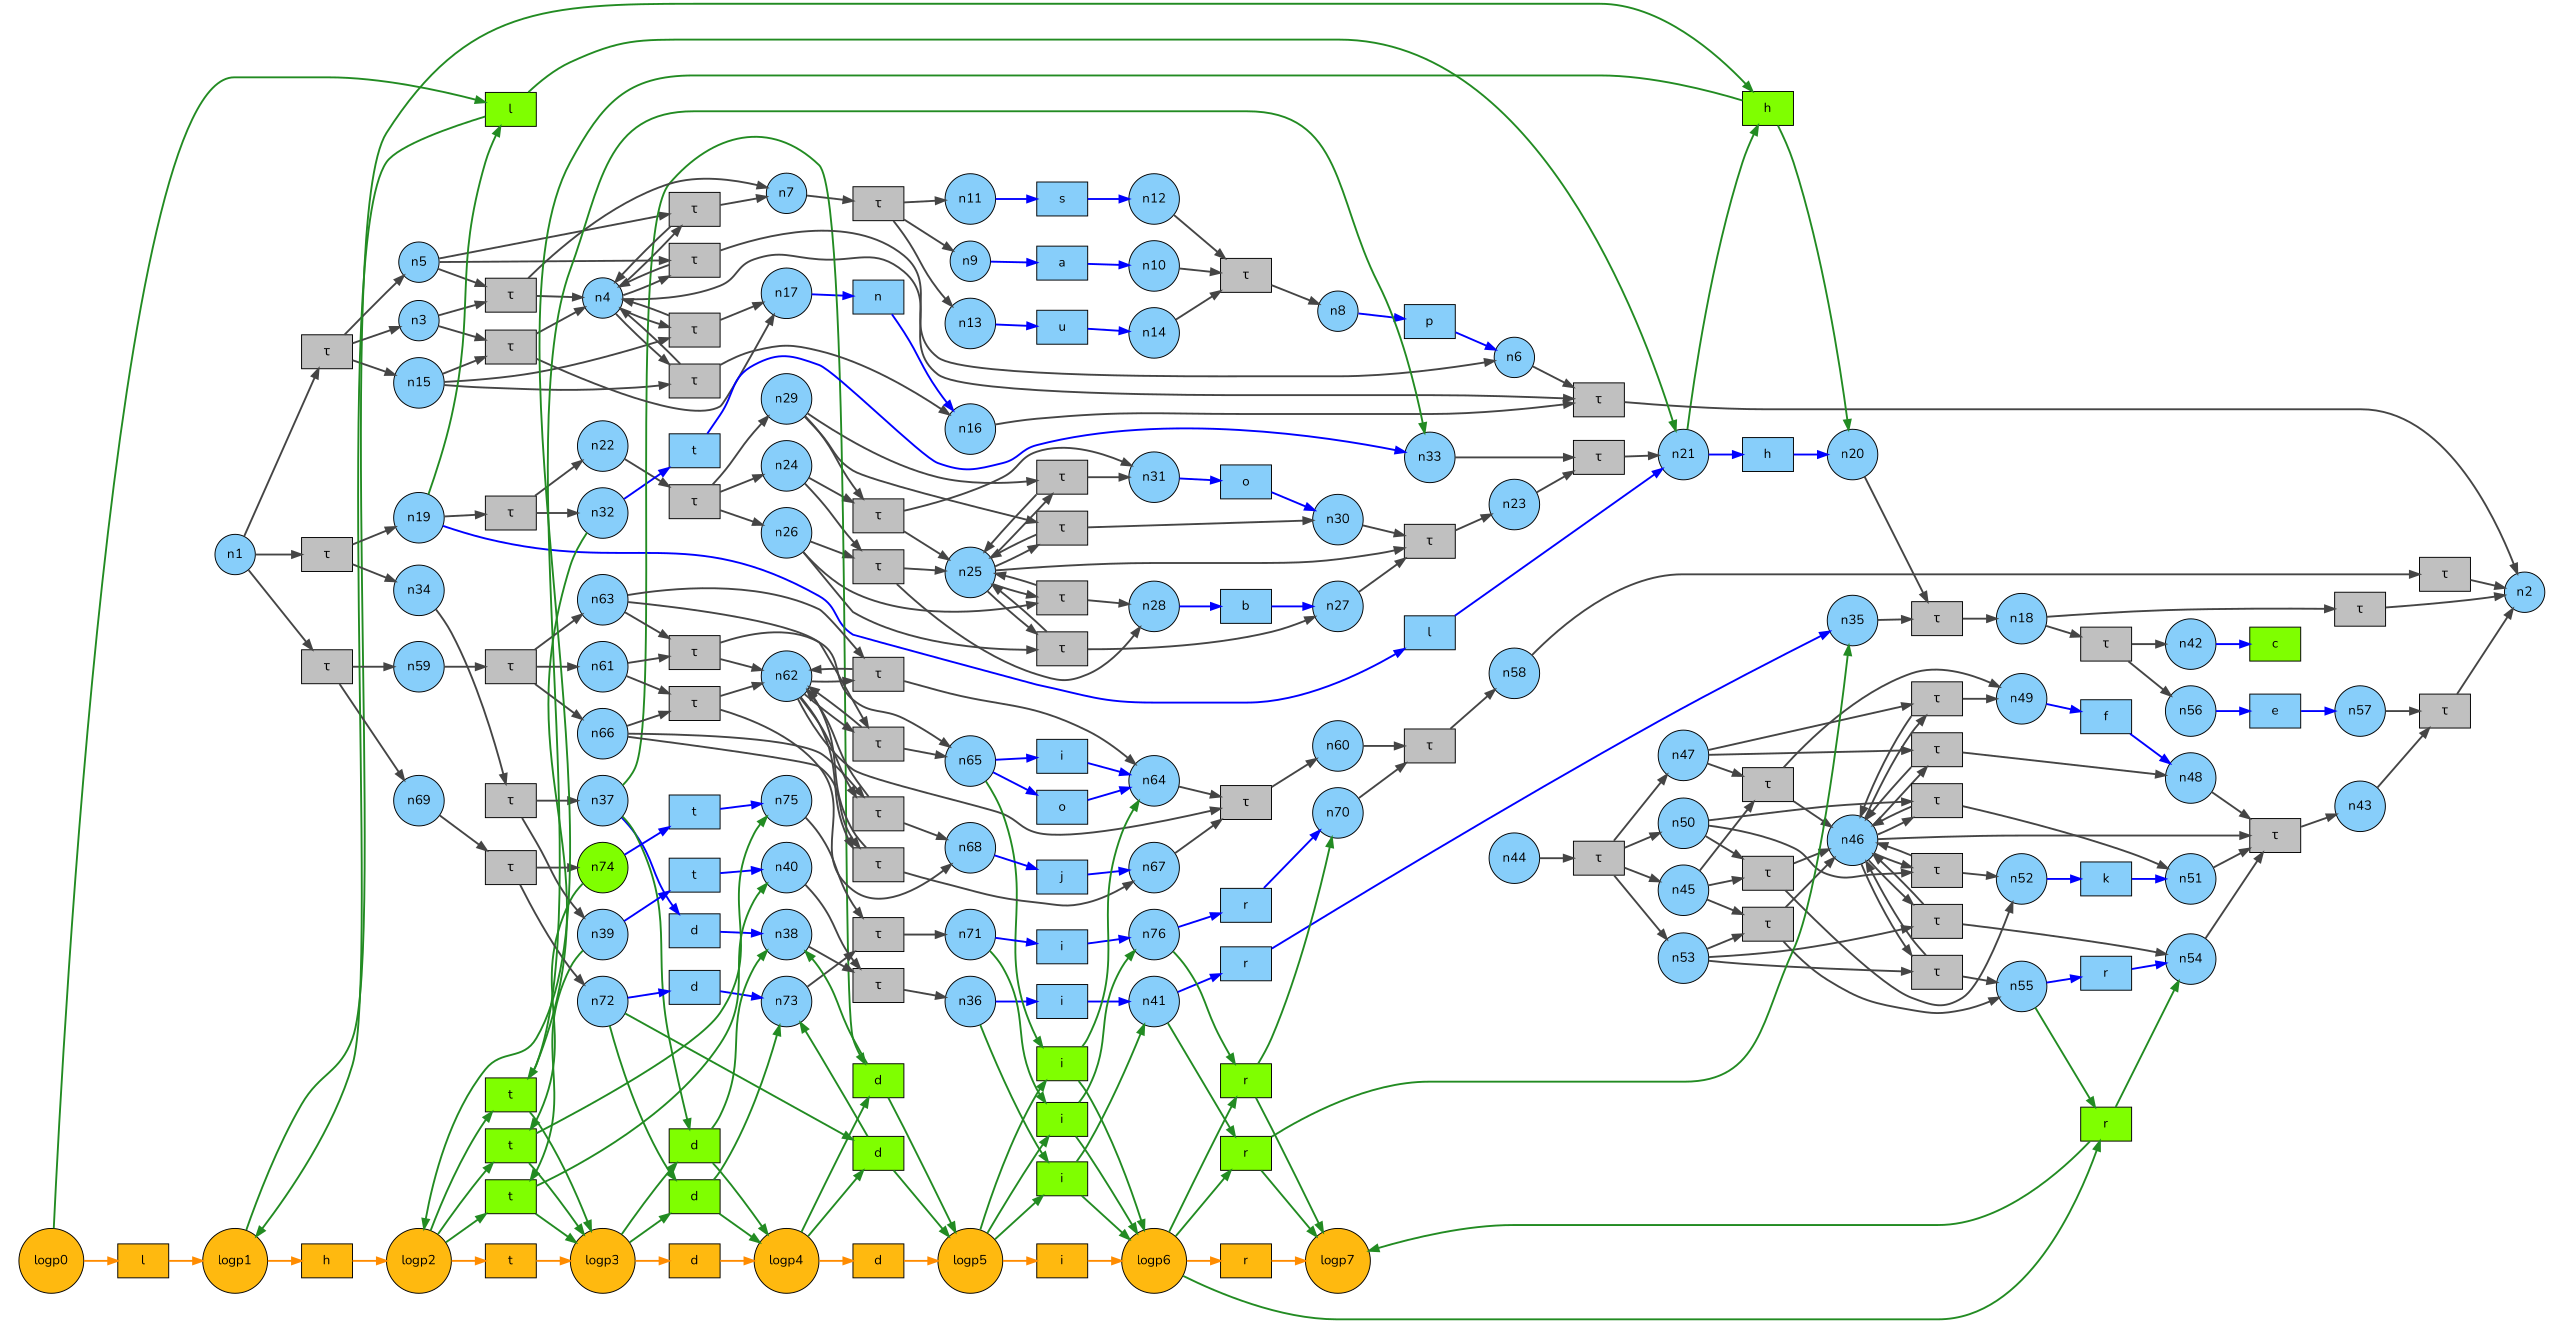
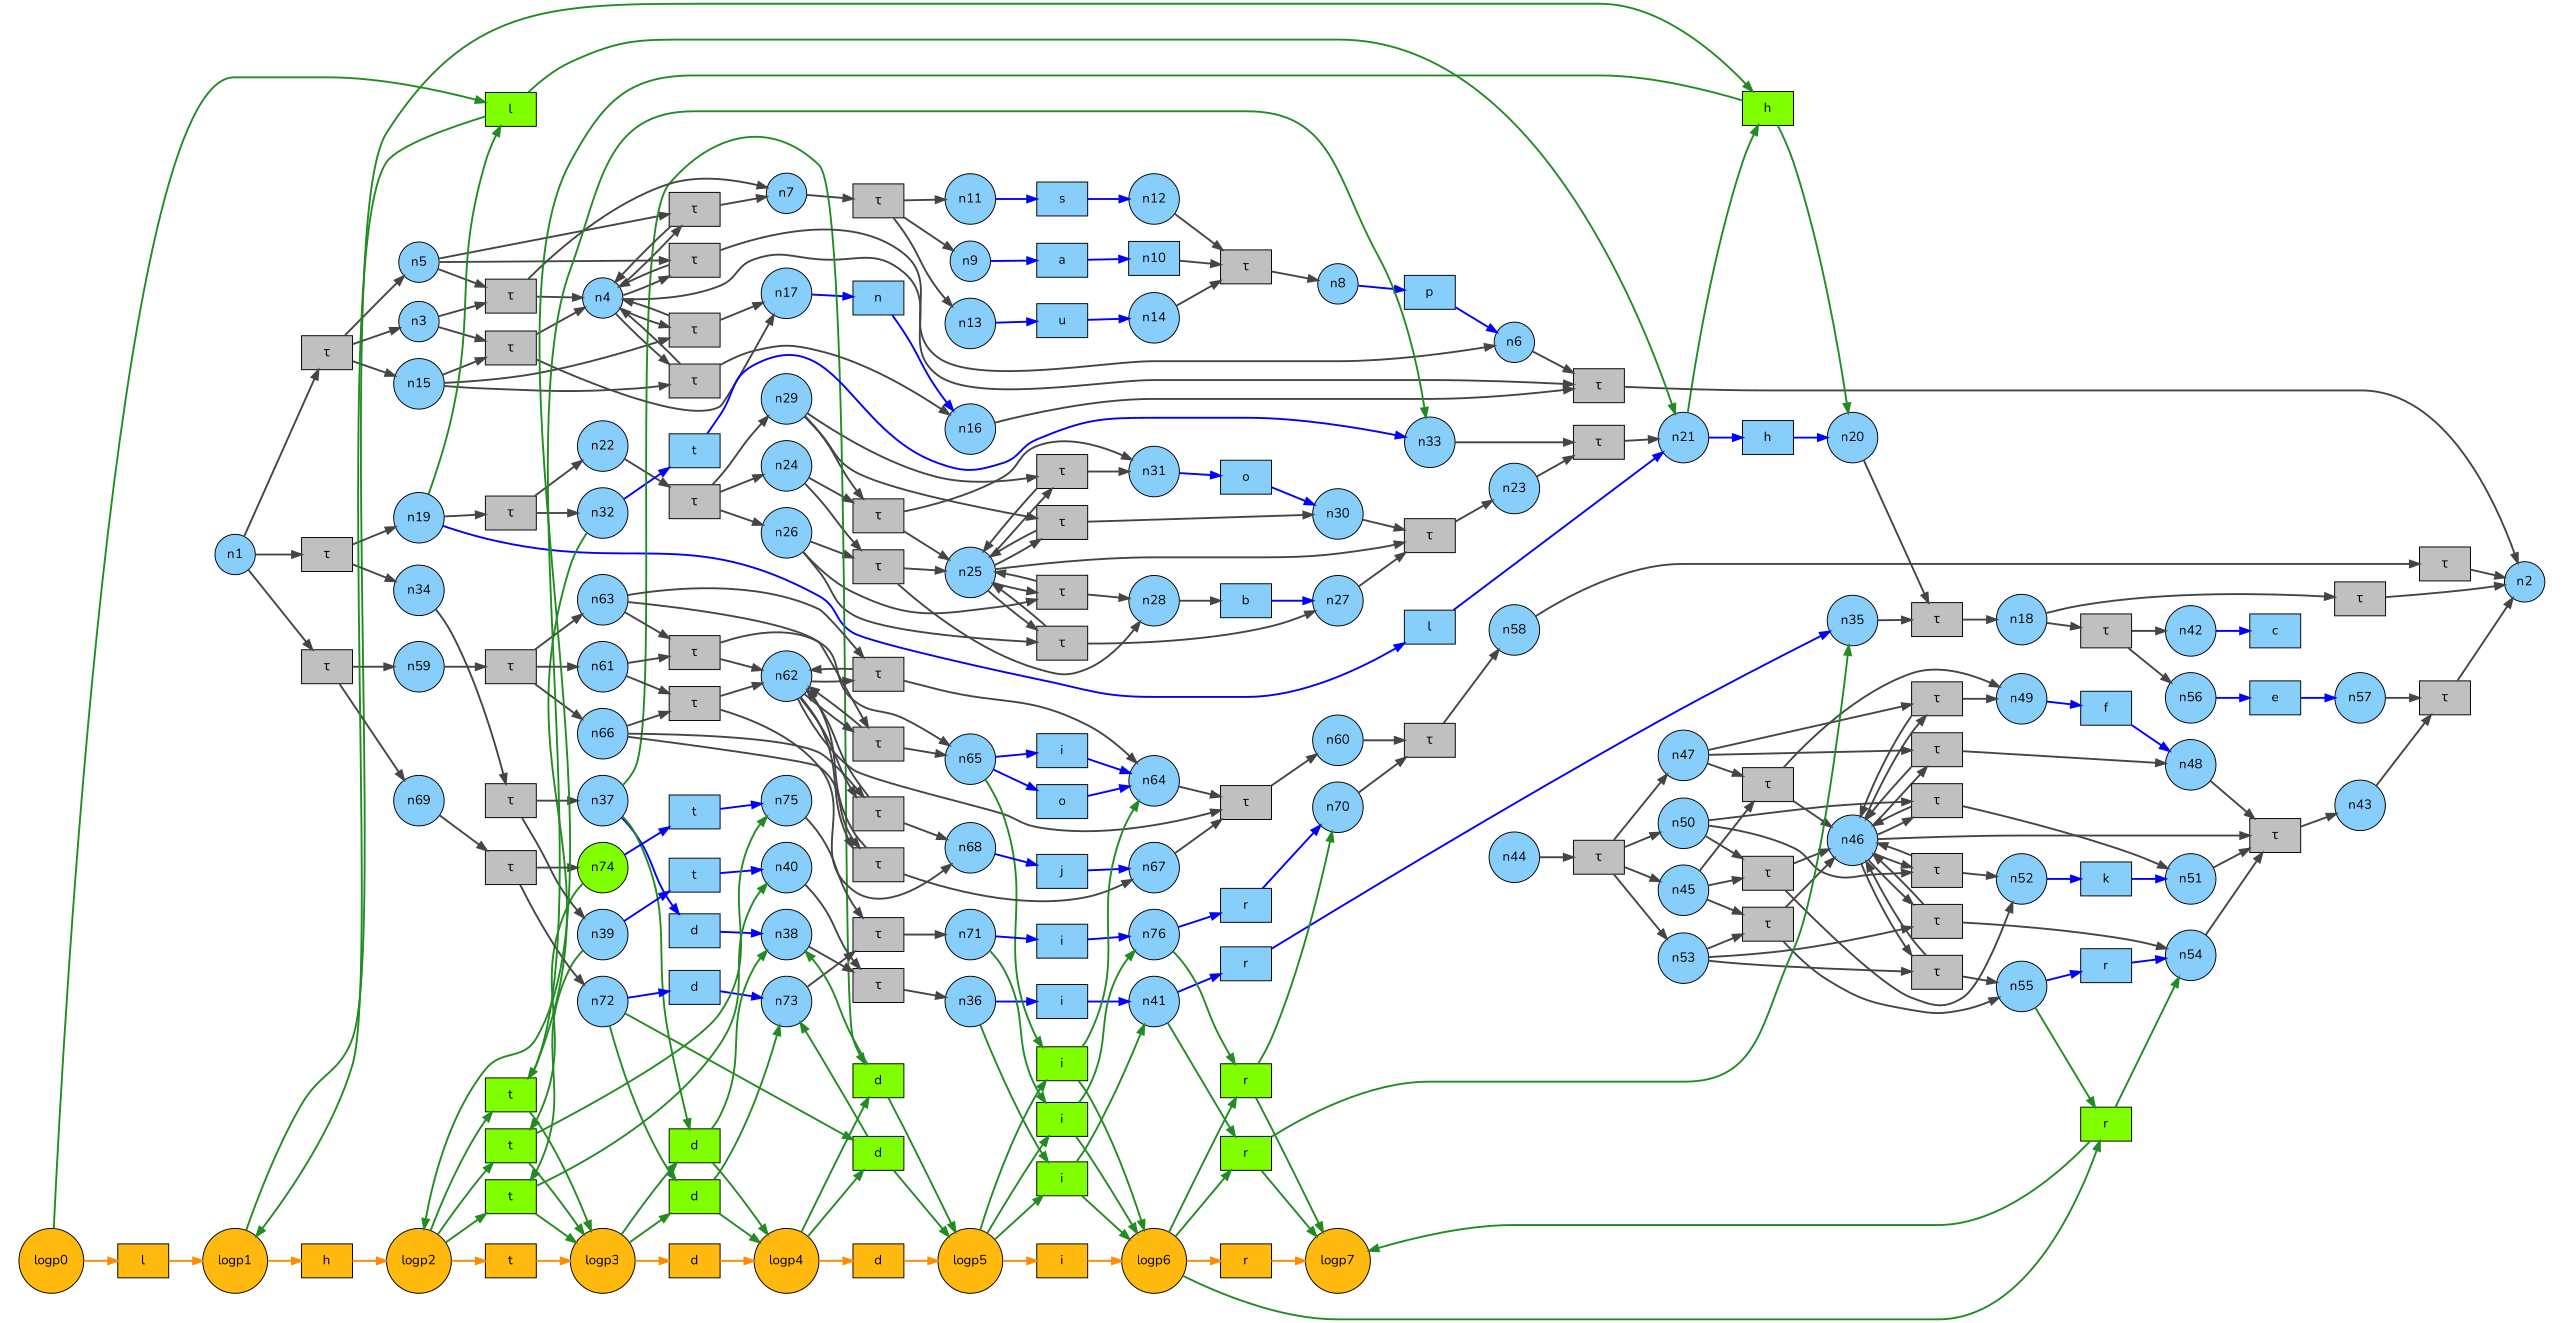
(1154, 266) -> (1154, 258)
(1195, 606) -> (1195, 601)
(2275, 644) -> (2275, 631)
